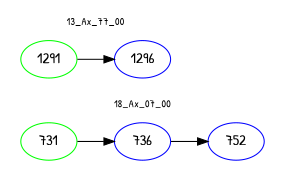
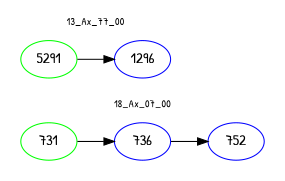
(49, 59) -> (49, 59)
